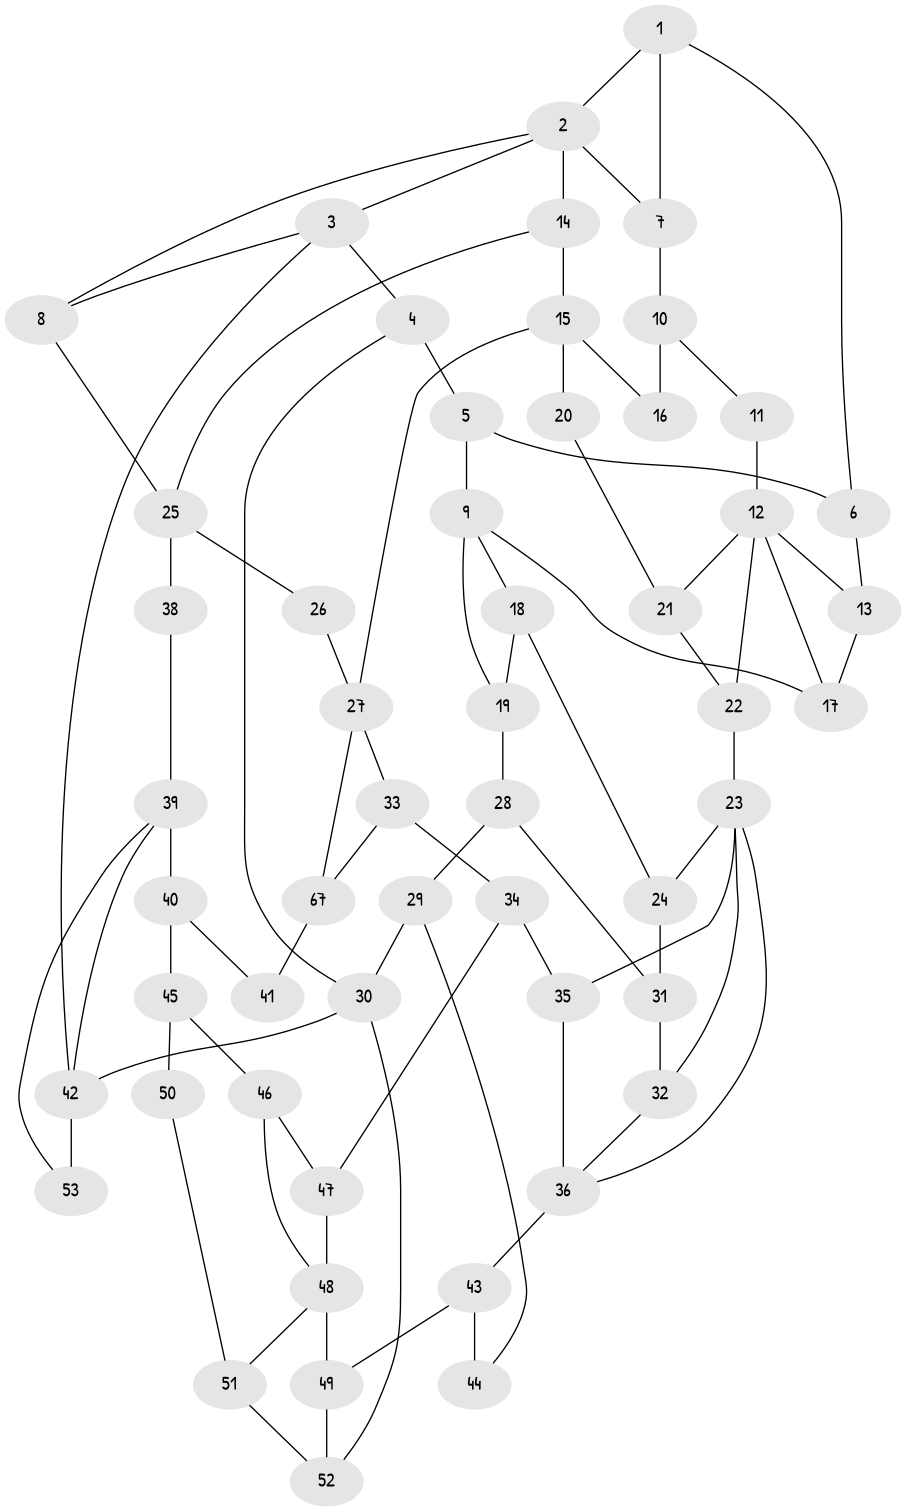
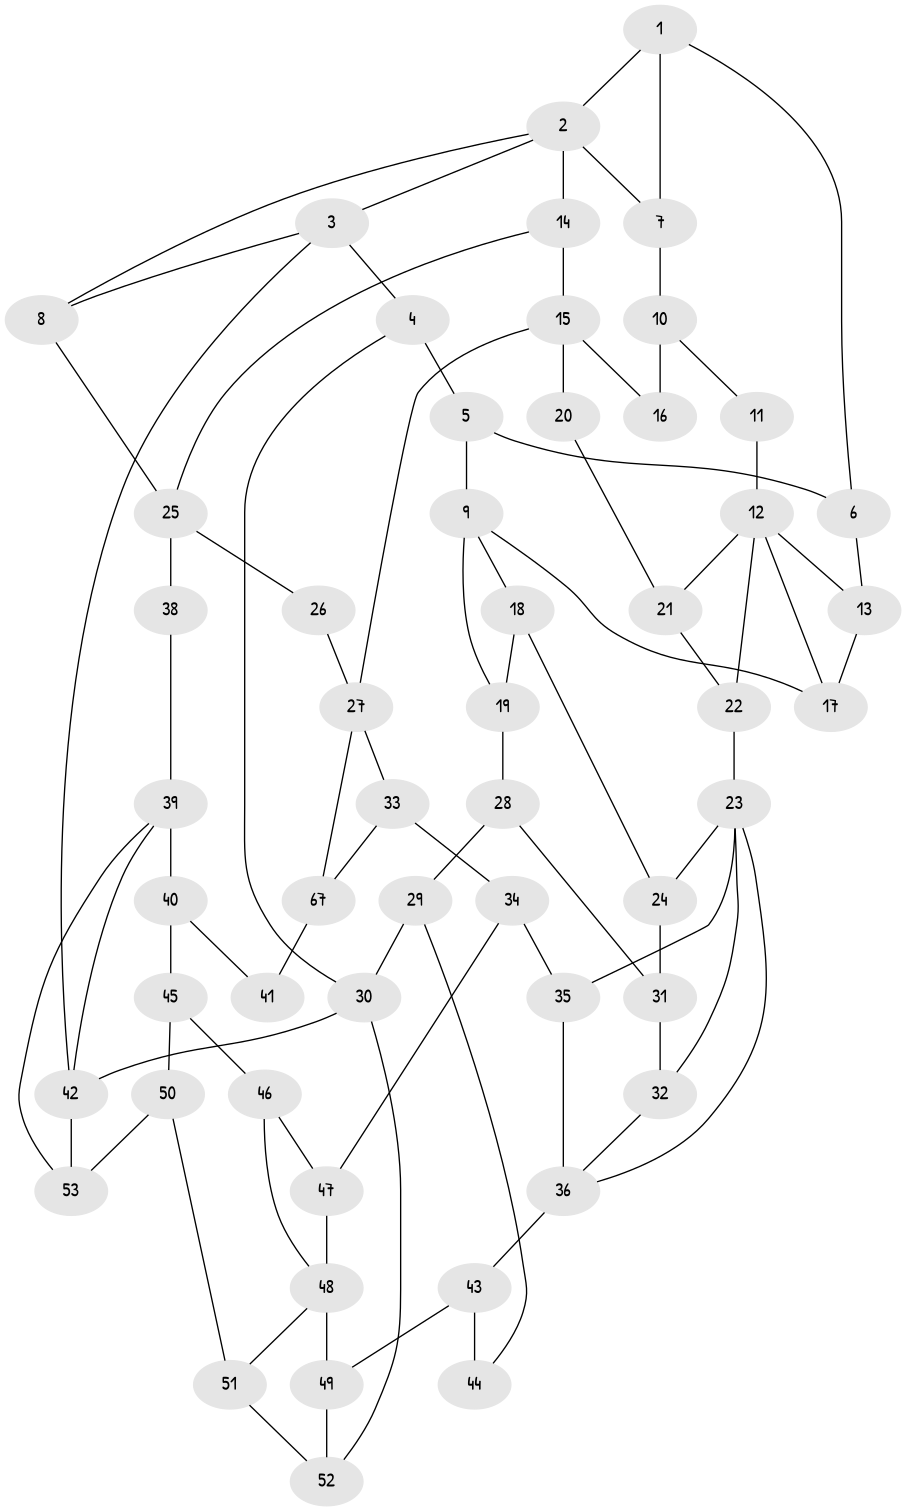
none -> (120, 1143)
